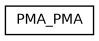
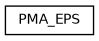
(49, 20) -> (49, 20)
